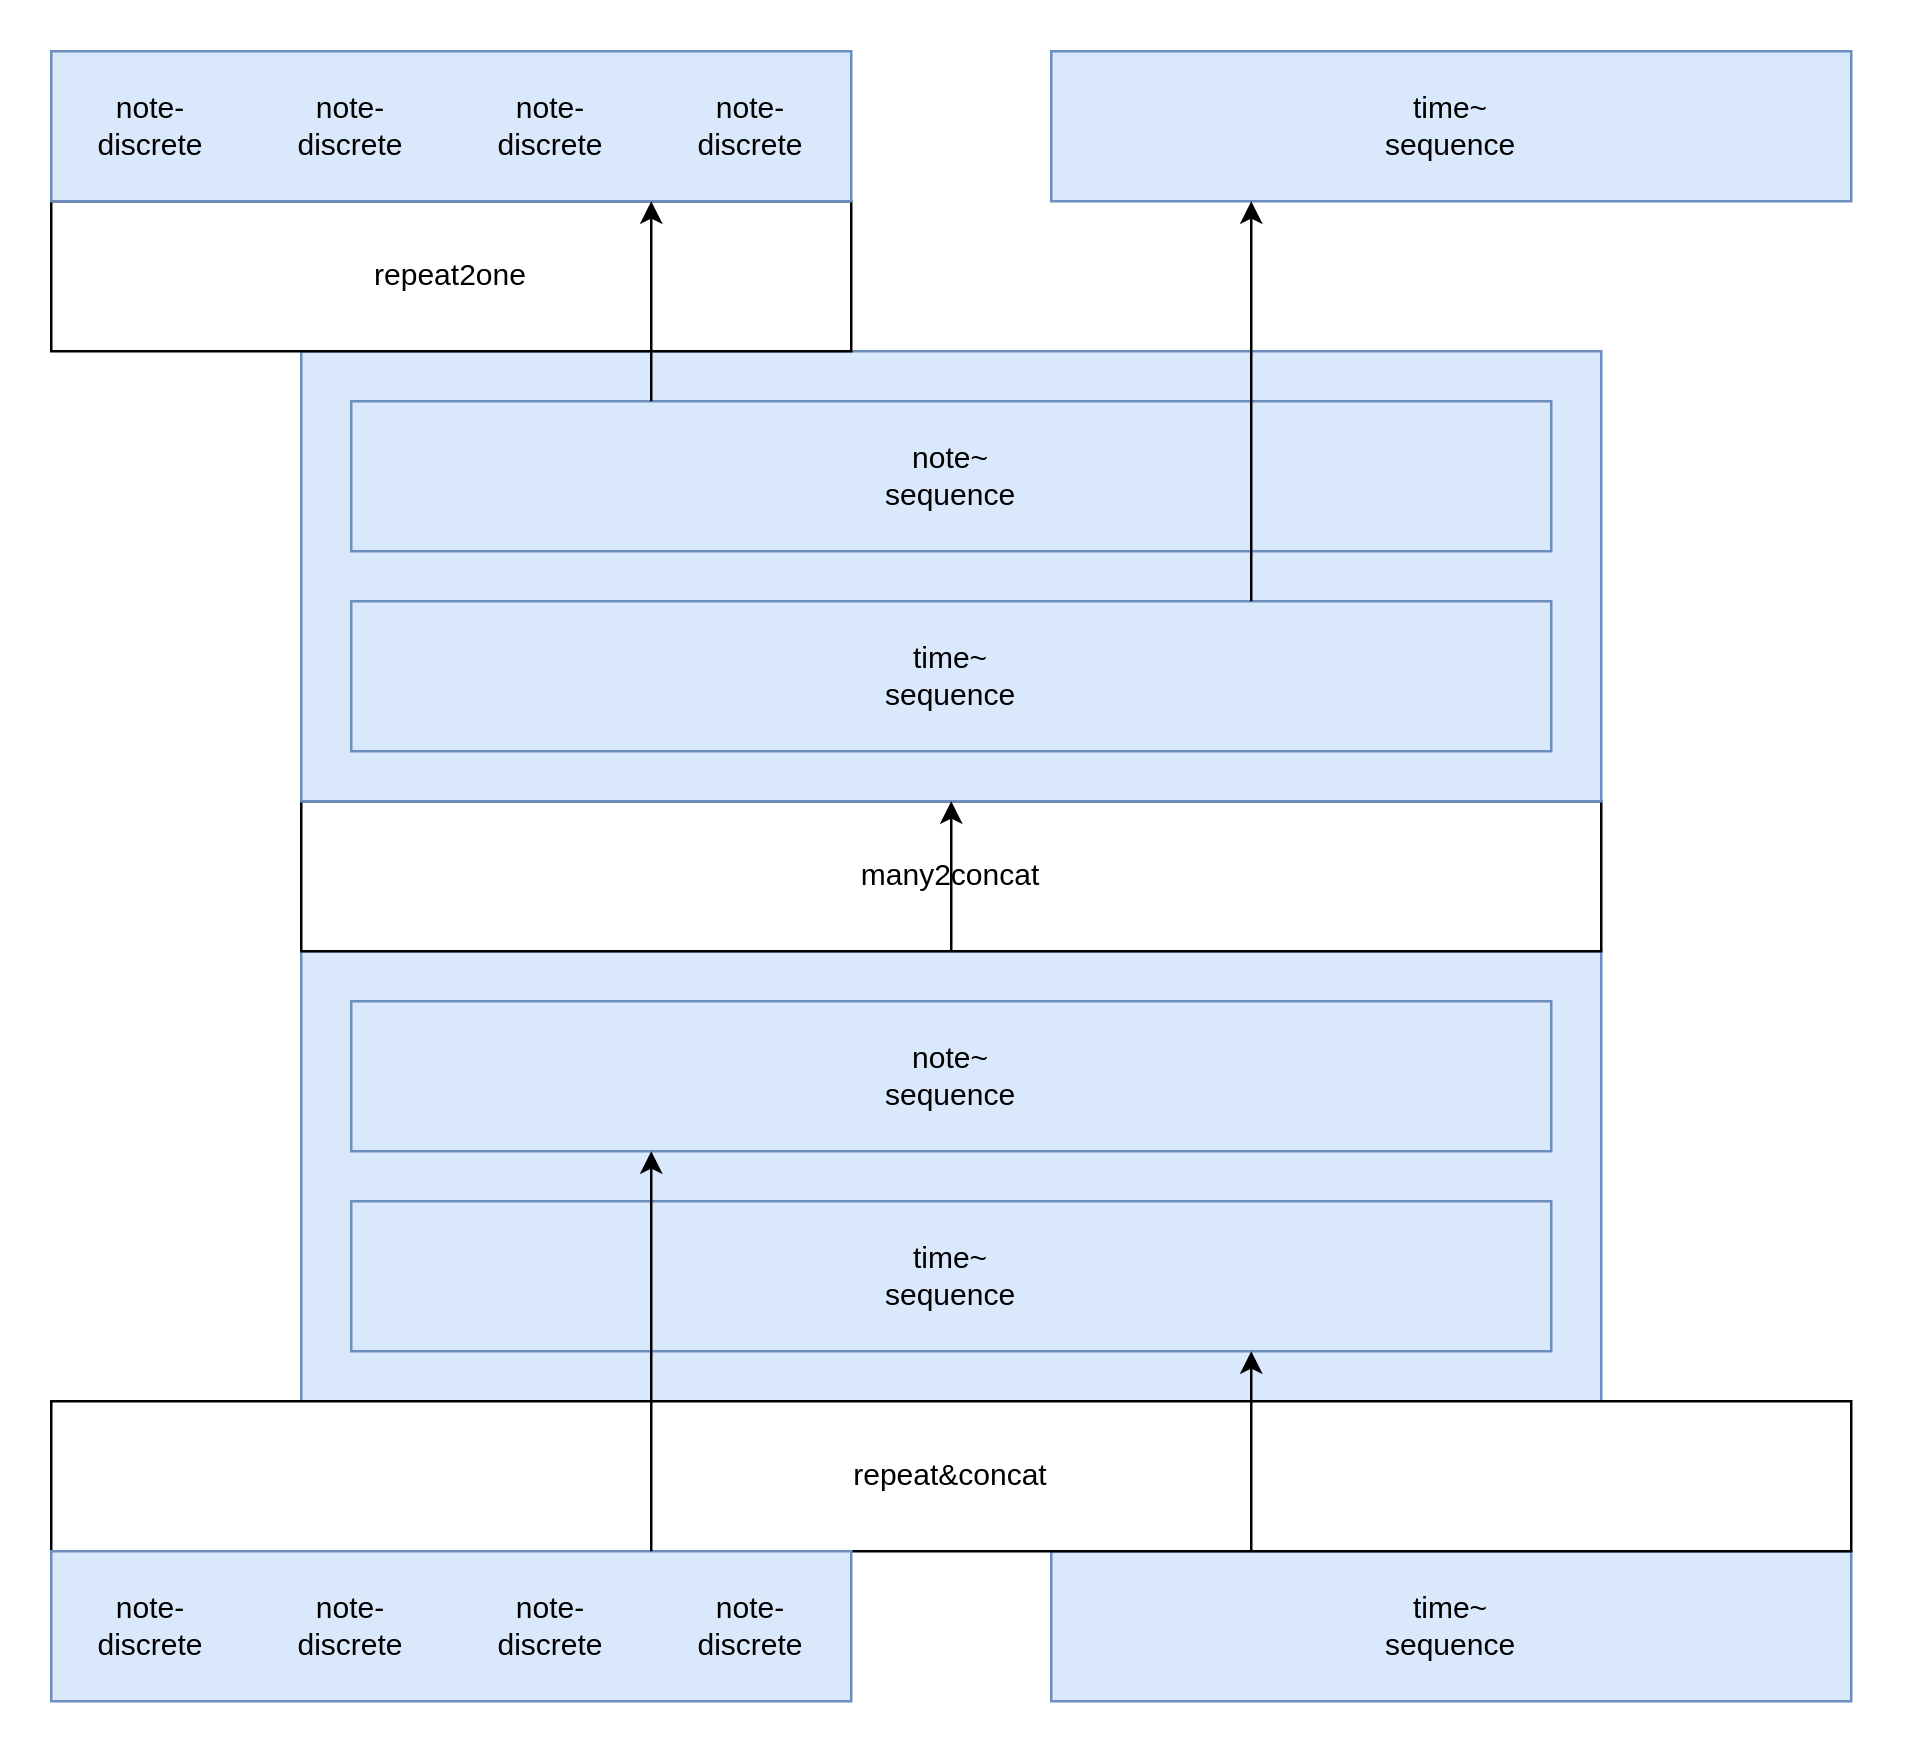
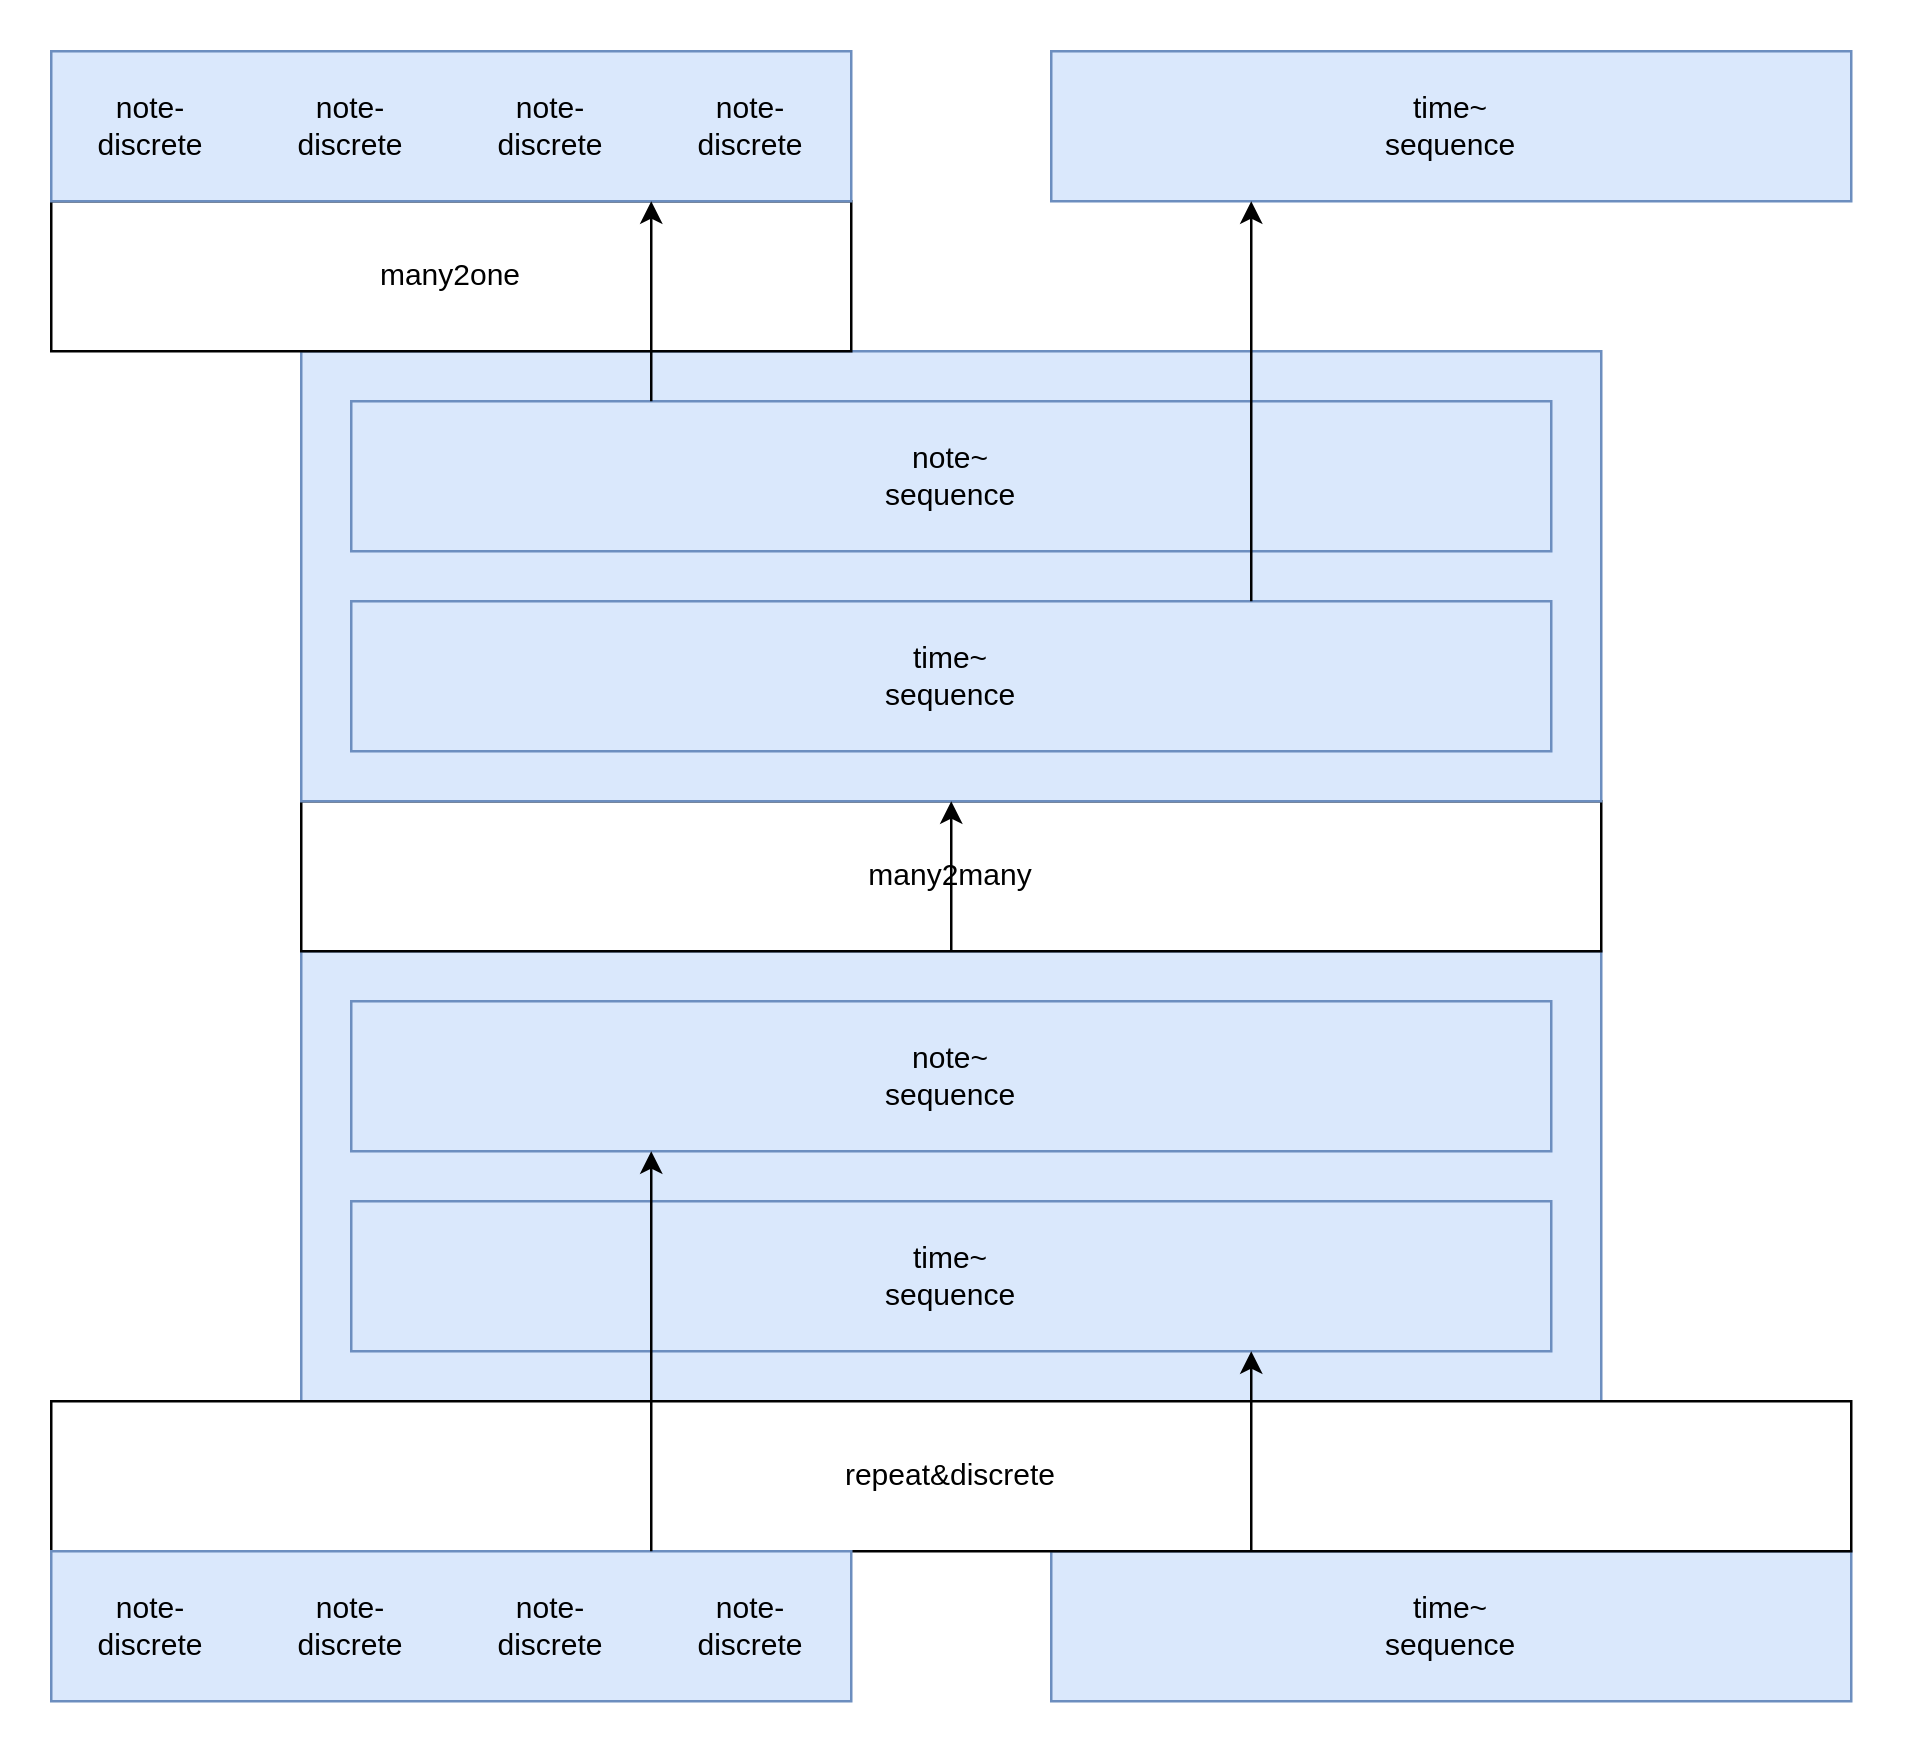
(451, 276) -> (451, 276)
(951, 876) -> (951, 876)
(951, 1476) -> (951, 1476)
